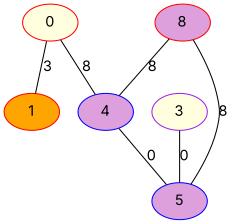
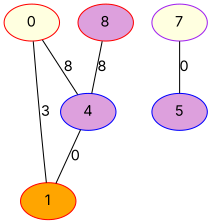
(180, 112) -> (180, 23)
(219, 112) -> none
(143, 157) -> (68, 157)
